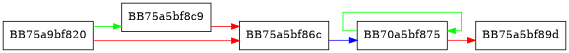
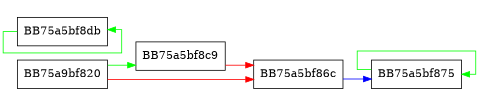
none -> (62, 32)
(402, 36) -> (416, 74)
(521, 36) -> none
